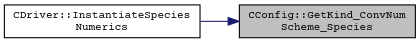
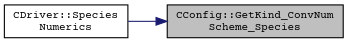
(102, 21) -> (66, 21)
